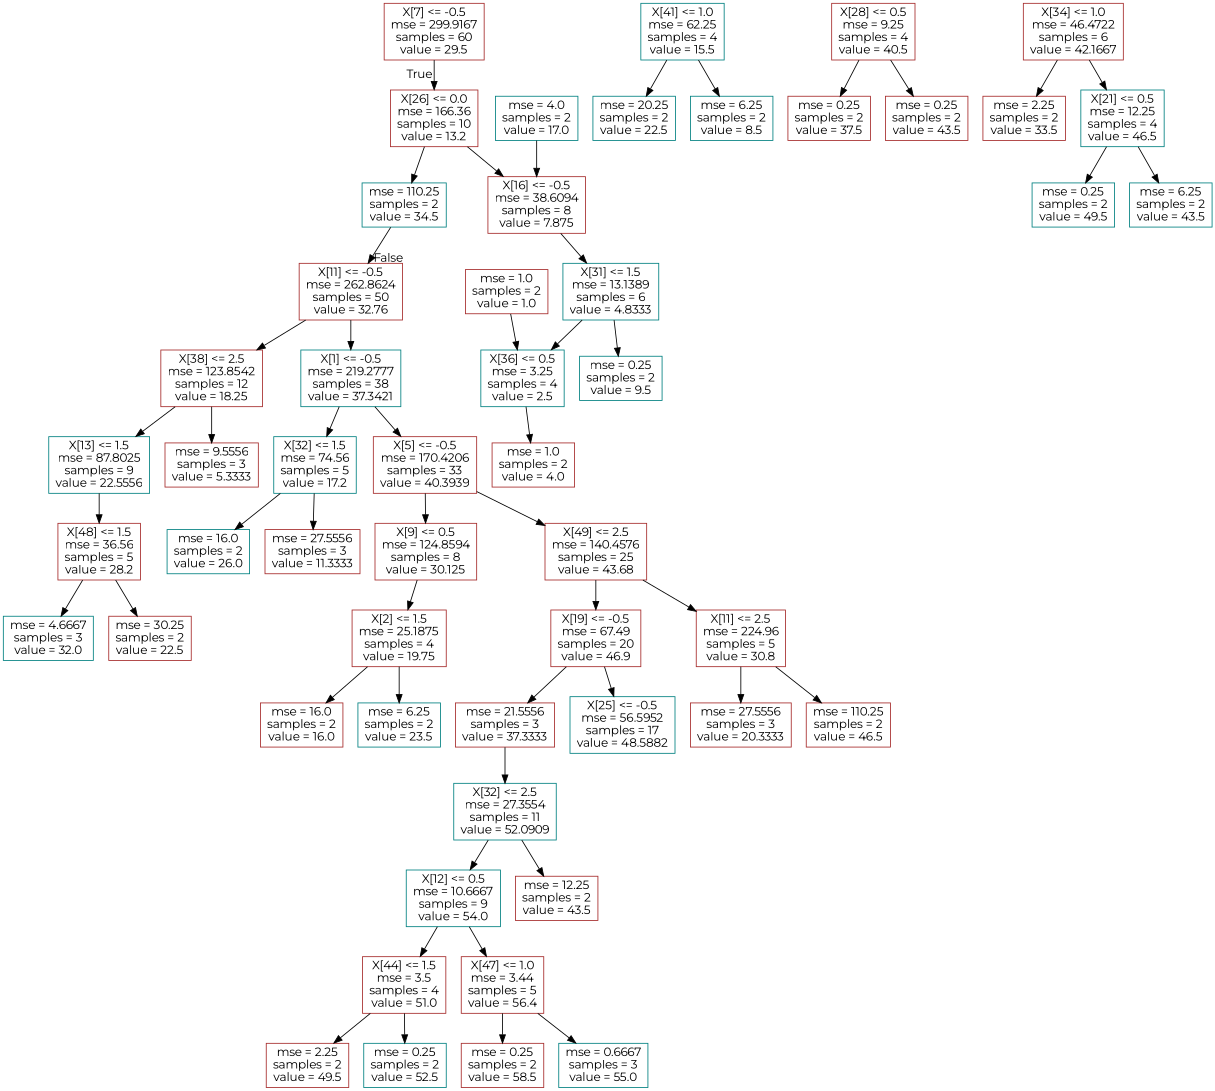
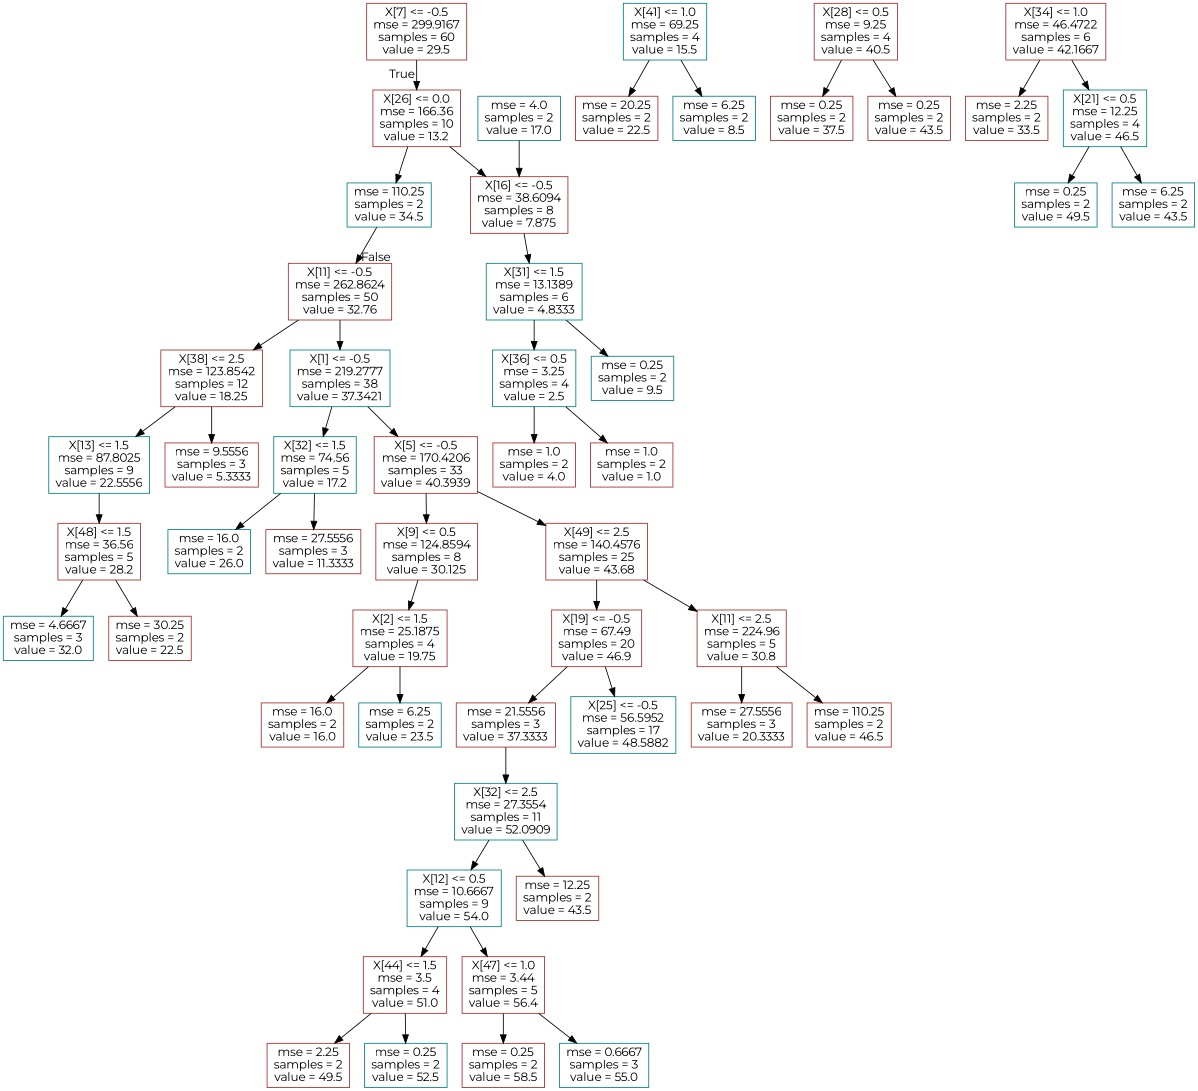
(682, 32) -> (665, 32)
(634, 118) -> (617, 118)
(513, 328) -> (583, 422)
